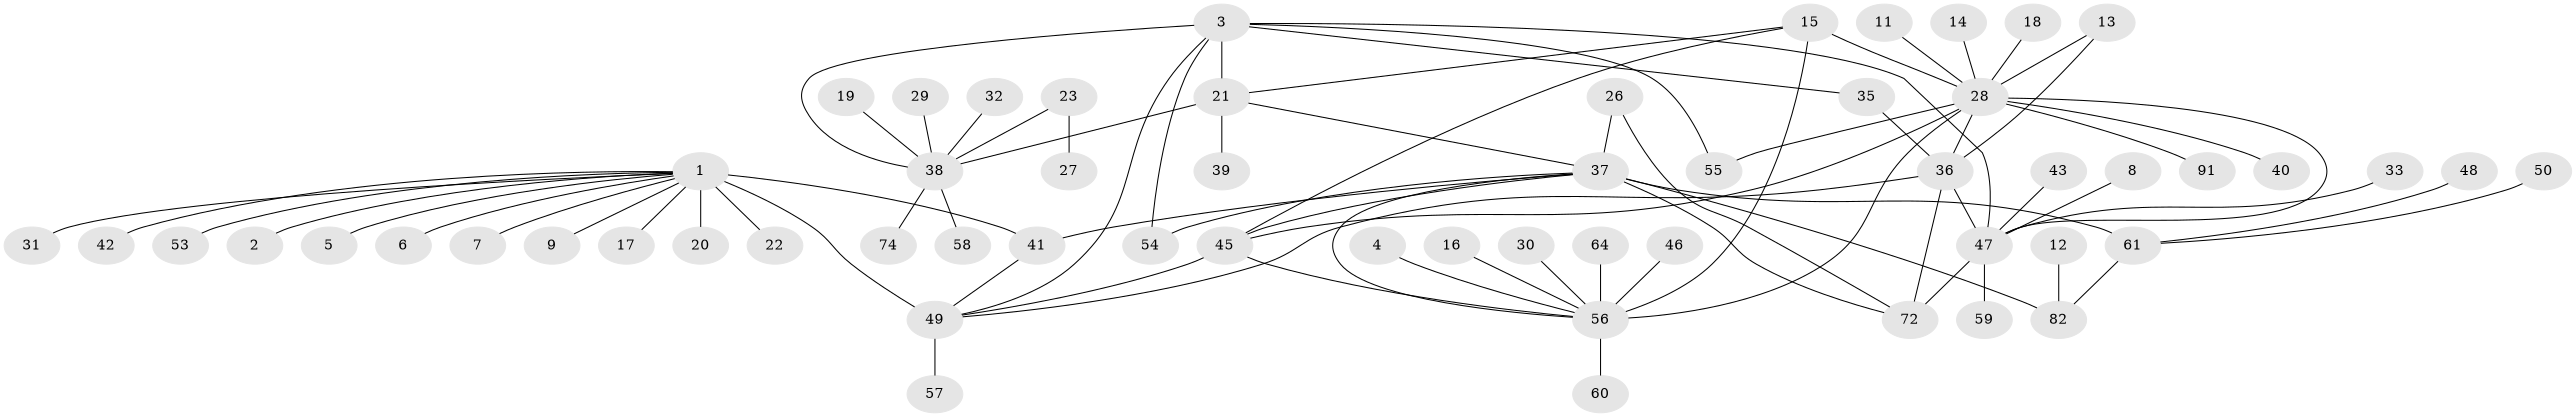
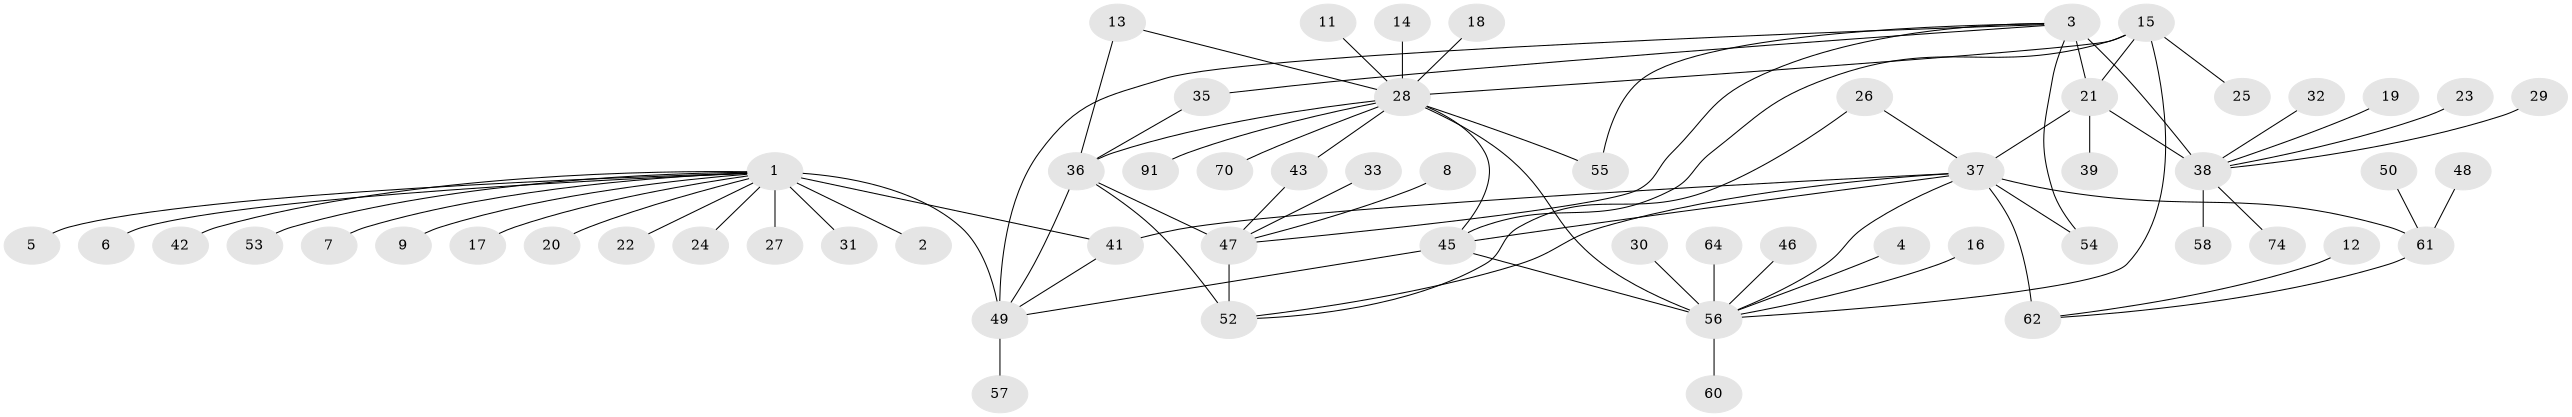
none -> (2242, 97)
(1069, 130) -> (775, 209)
(2282, 171) -> (1225, 171)
(2327, 172) -> (1351, 134)
none -> (701, 246)
(1910, 320) -> (1229, 320)
(1984, 320) -> none
(2059, 320) -> (2033, 320)
